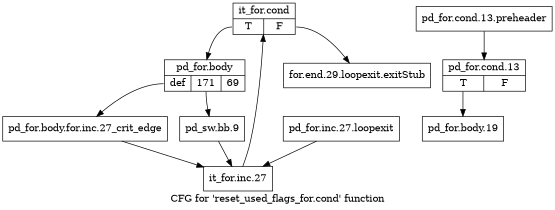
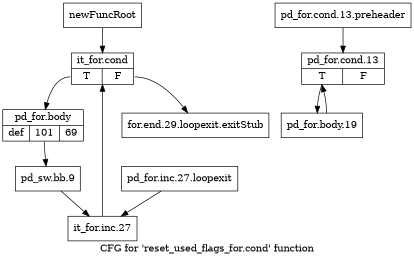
none -> (102, 15)
(206, 83) -> (44, 133)
none -> (326, 102)
(85, 129) -> none
